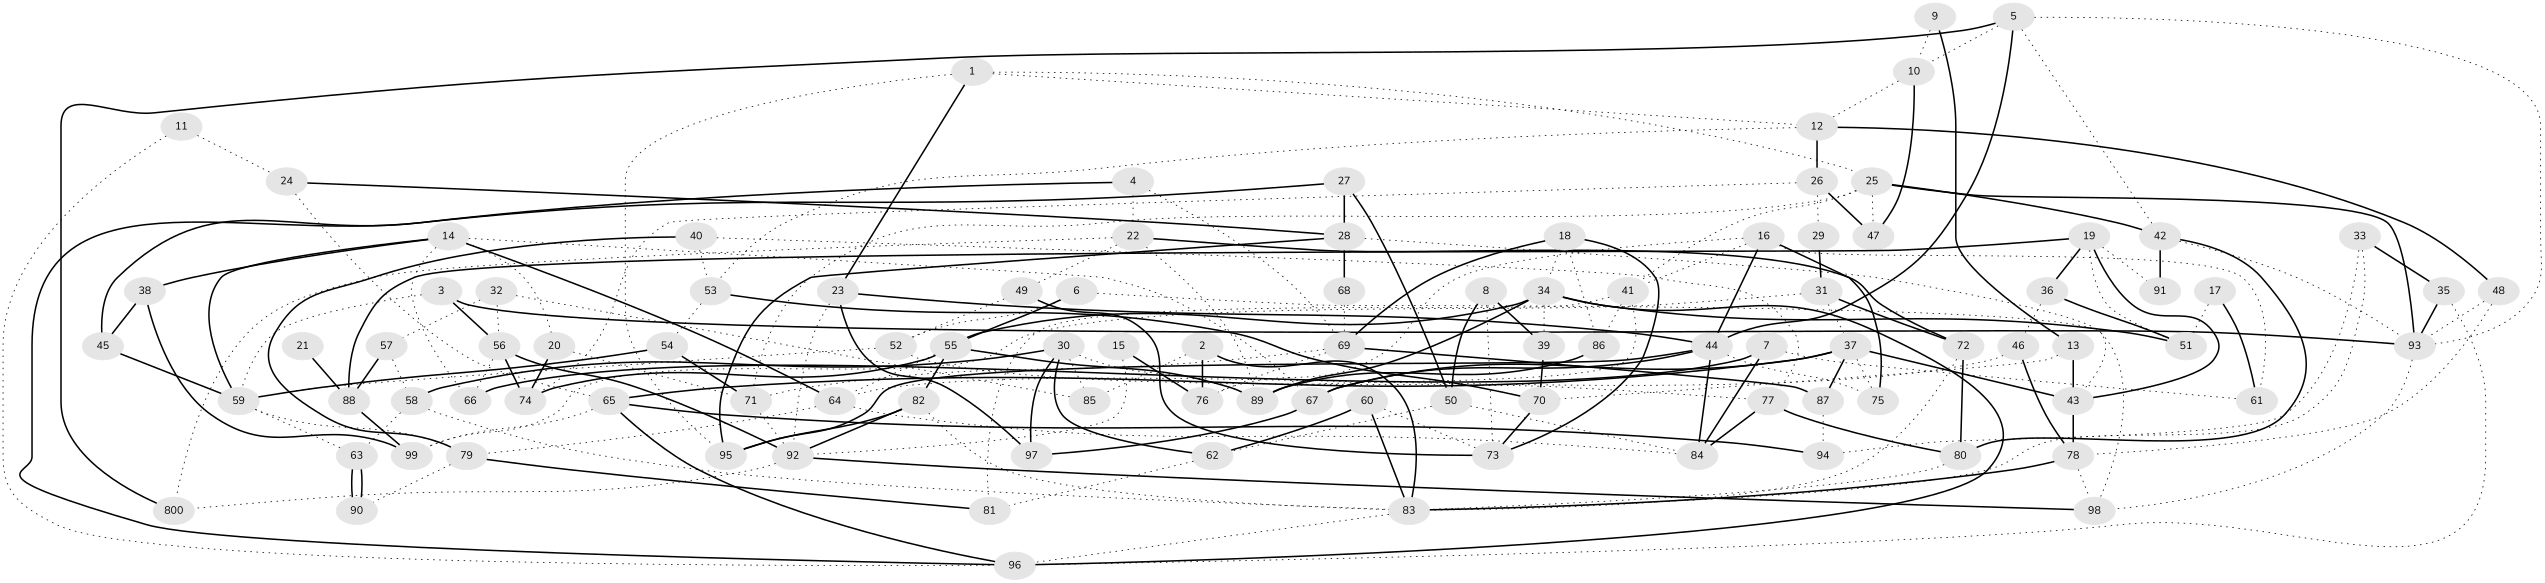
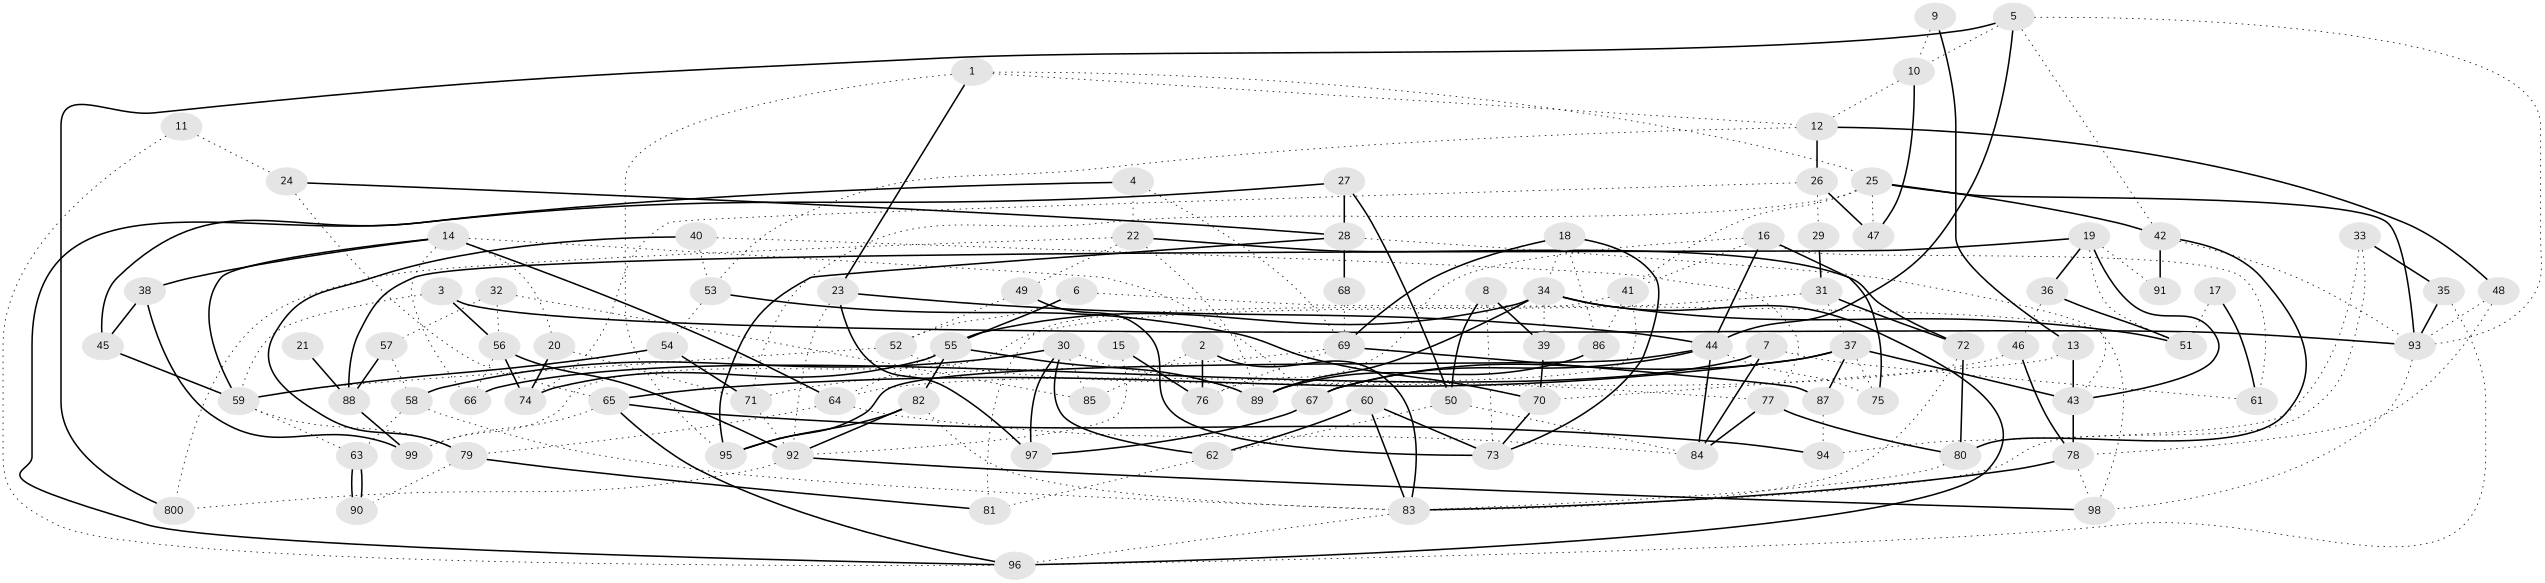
(1439, 432) -> (1439, 432)
